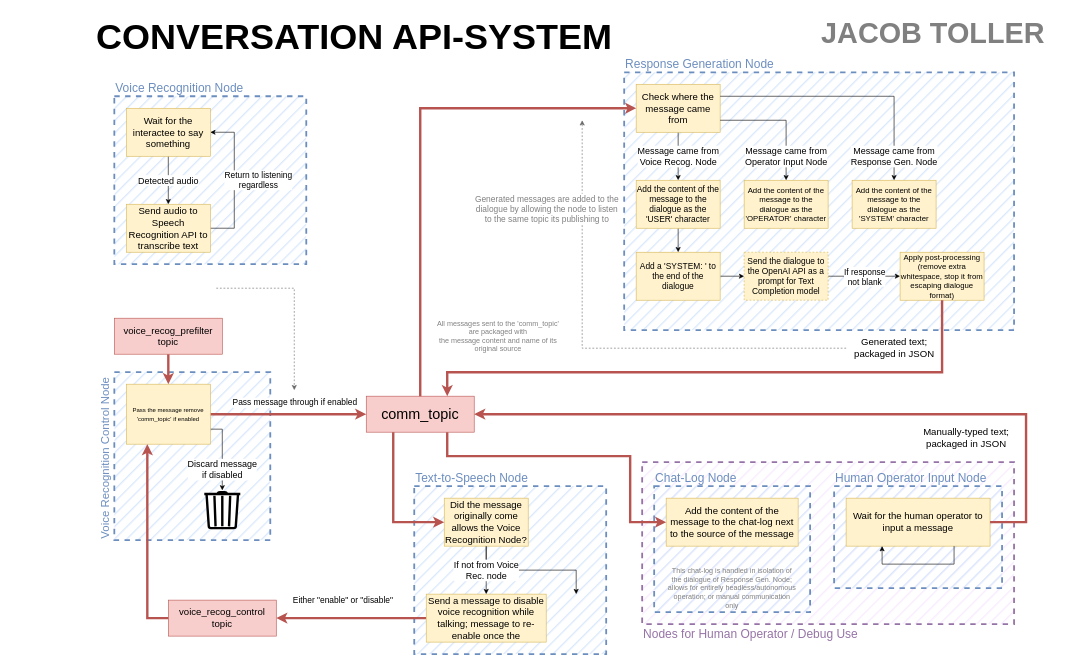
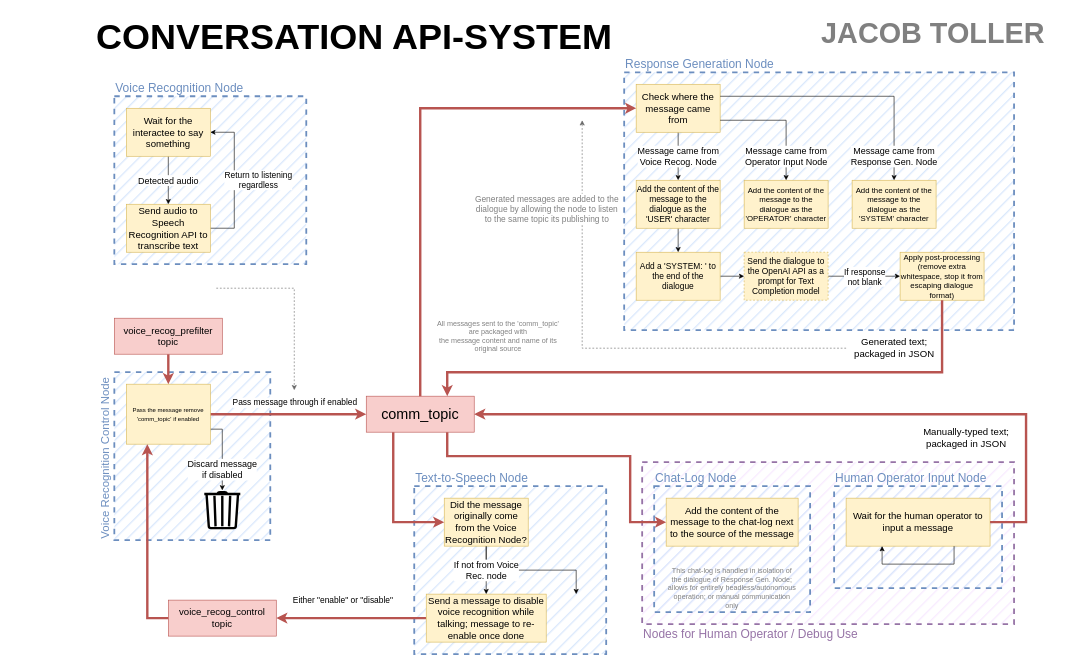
(486, 522) -> (486, 522)
(486, 618) -> (486, 618)
